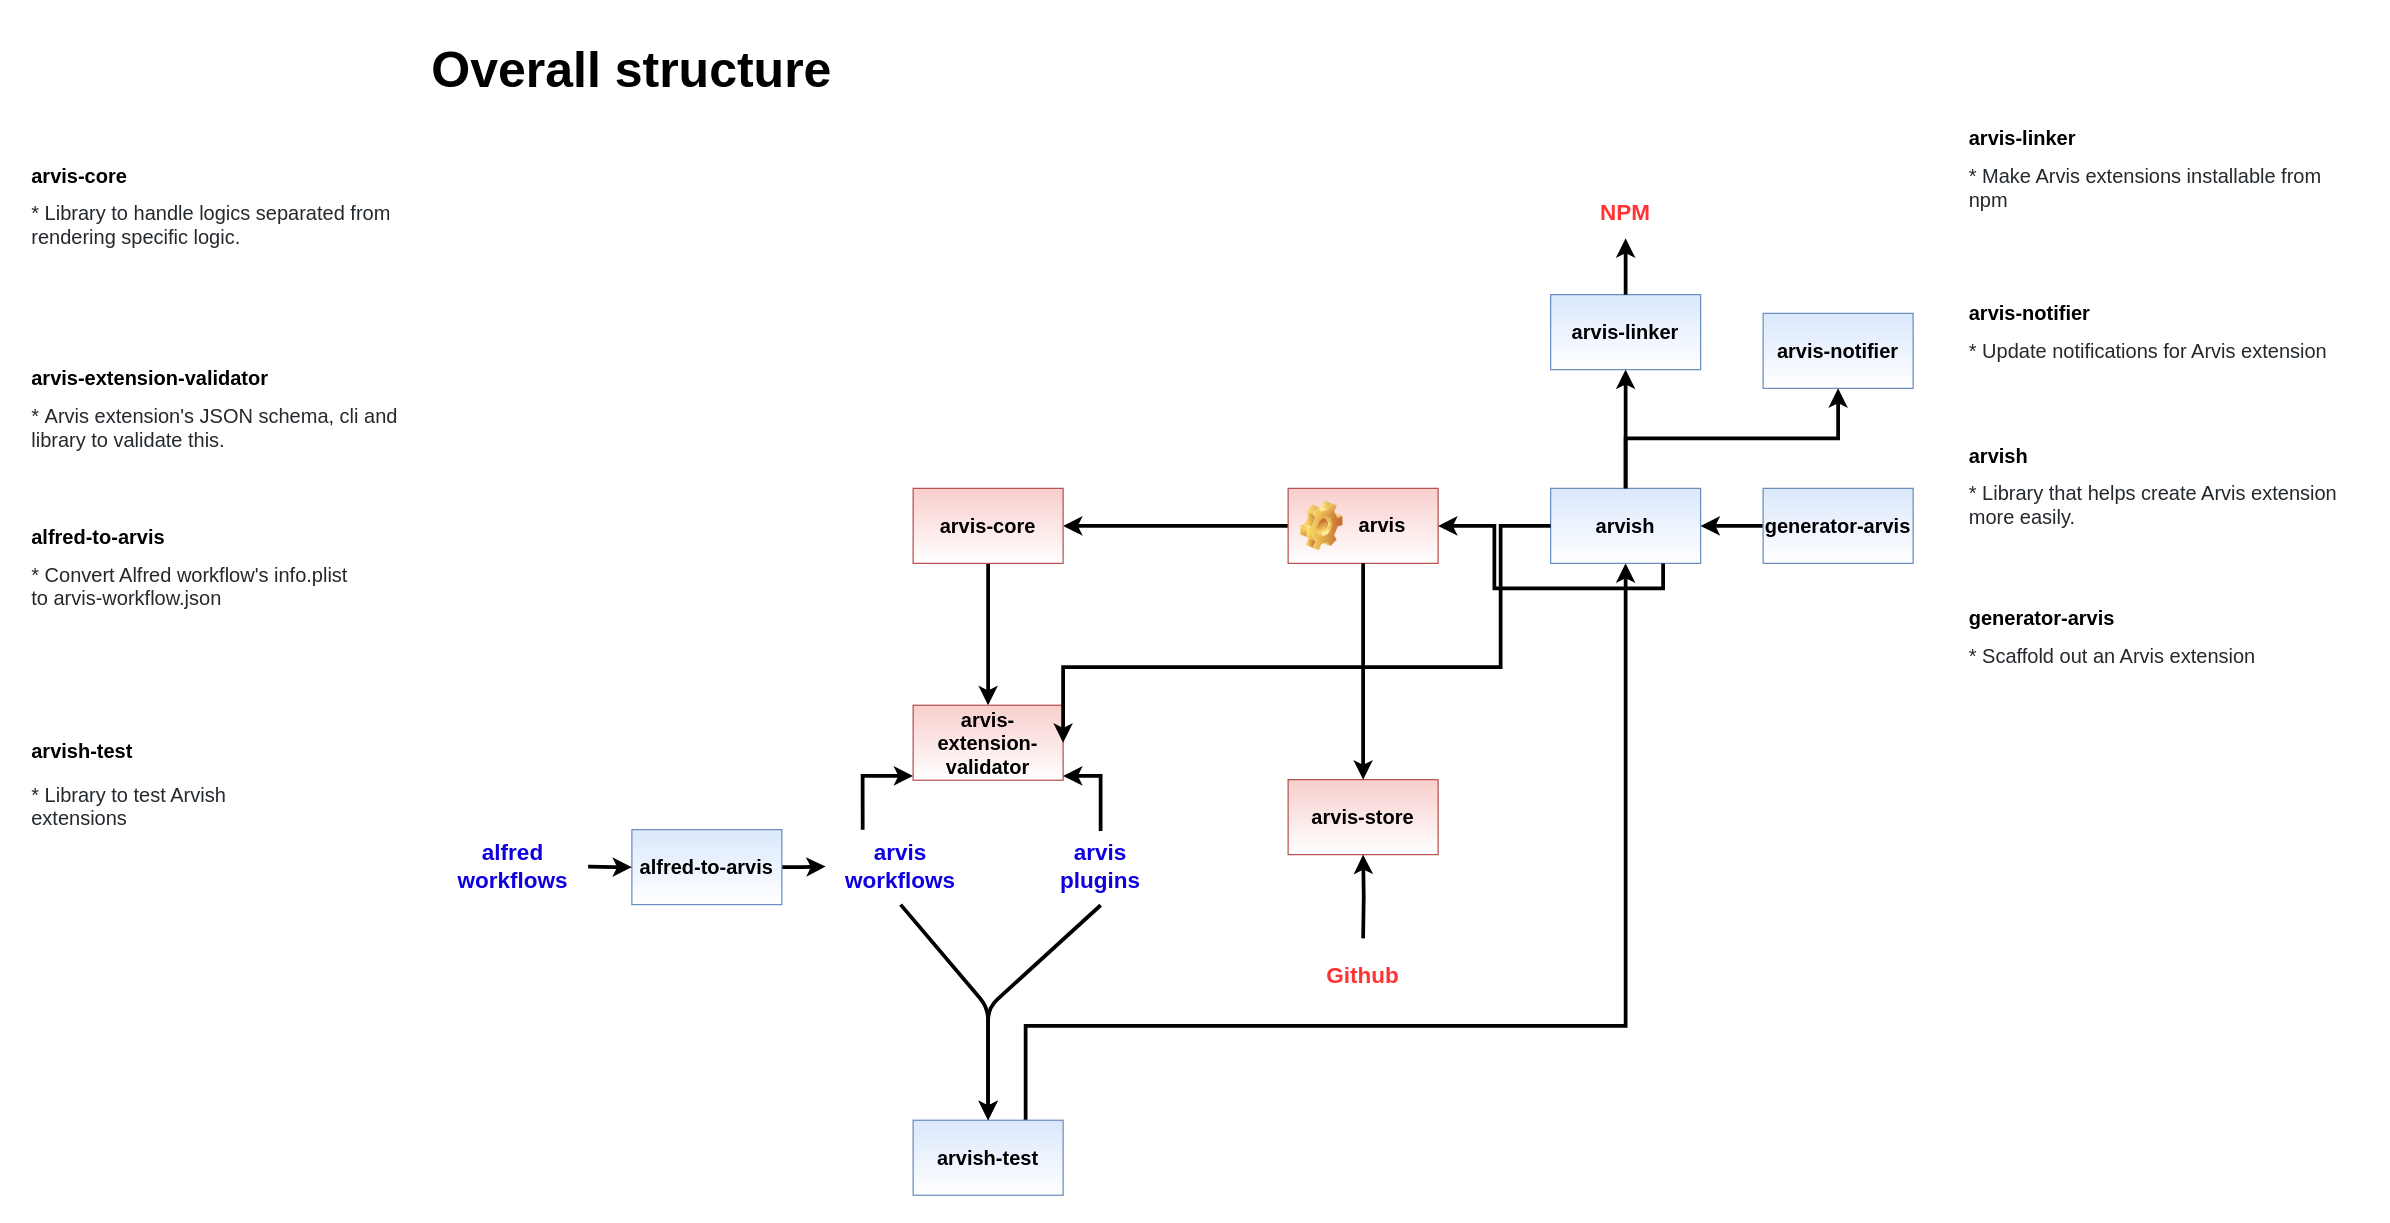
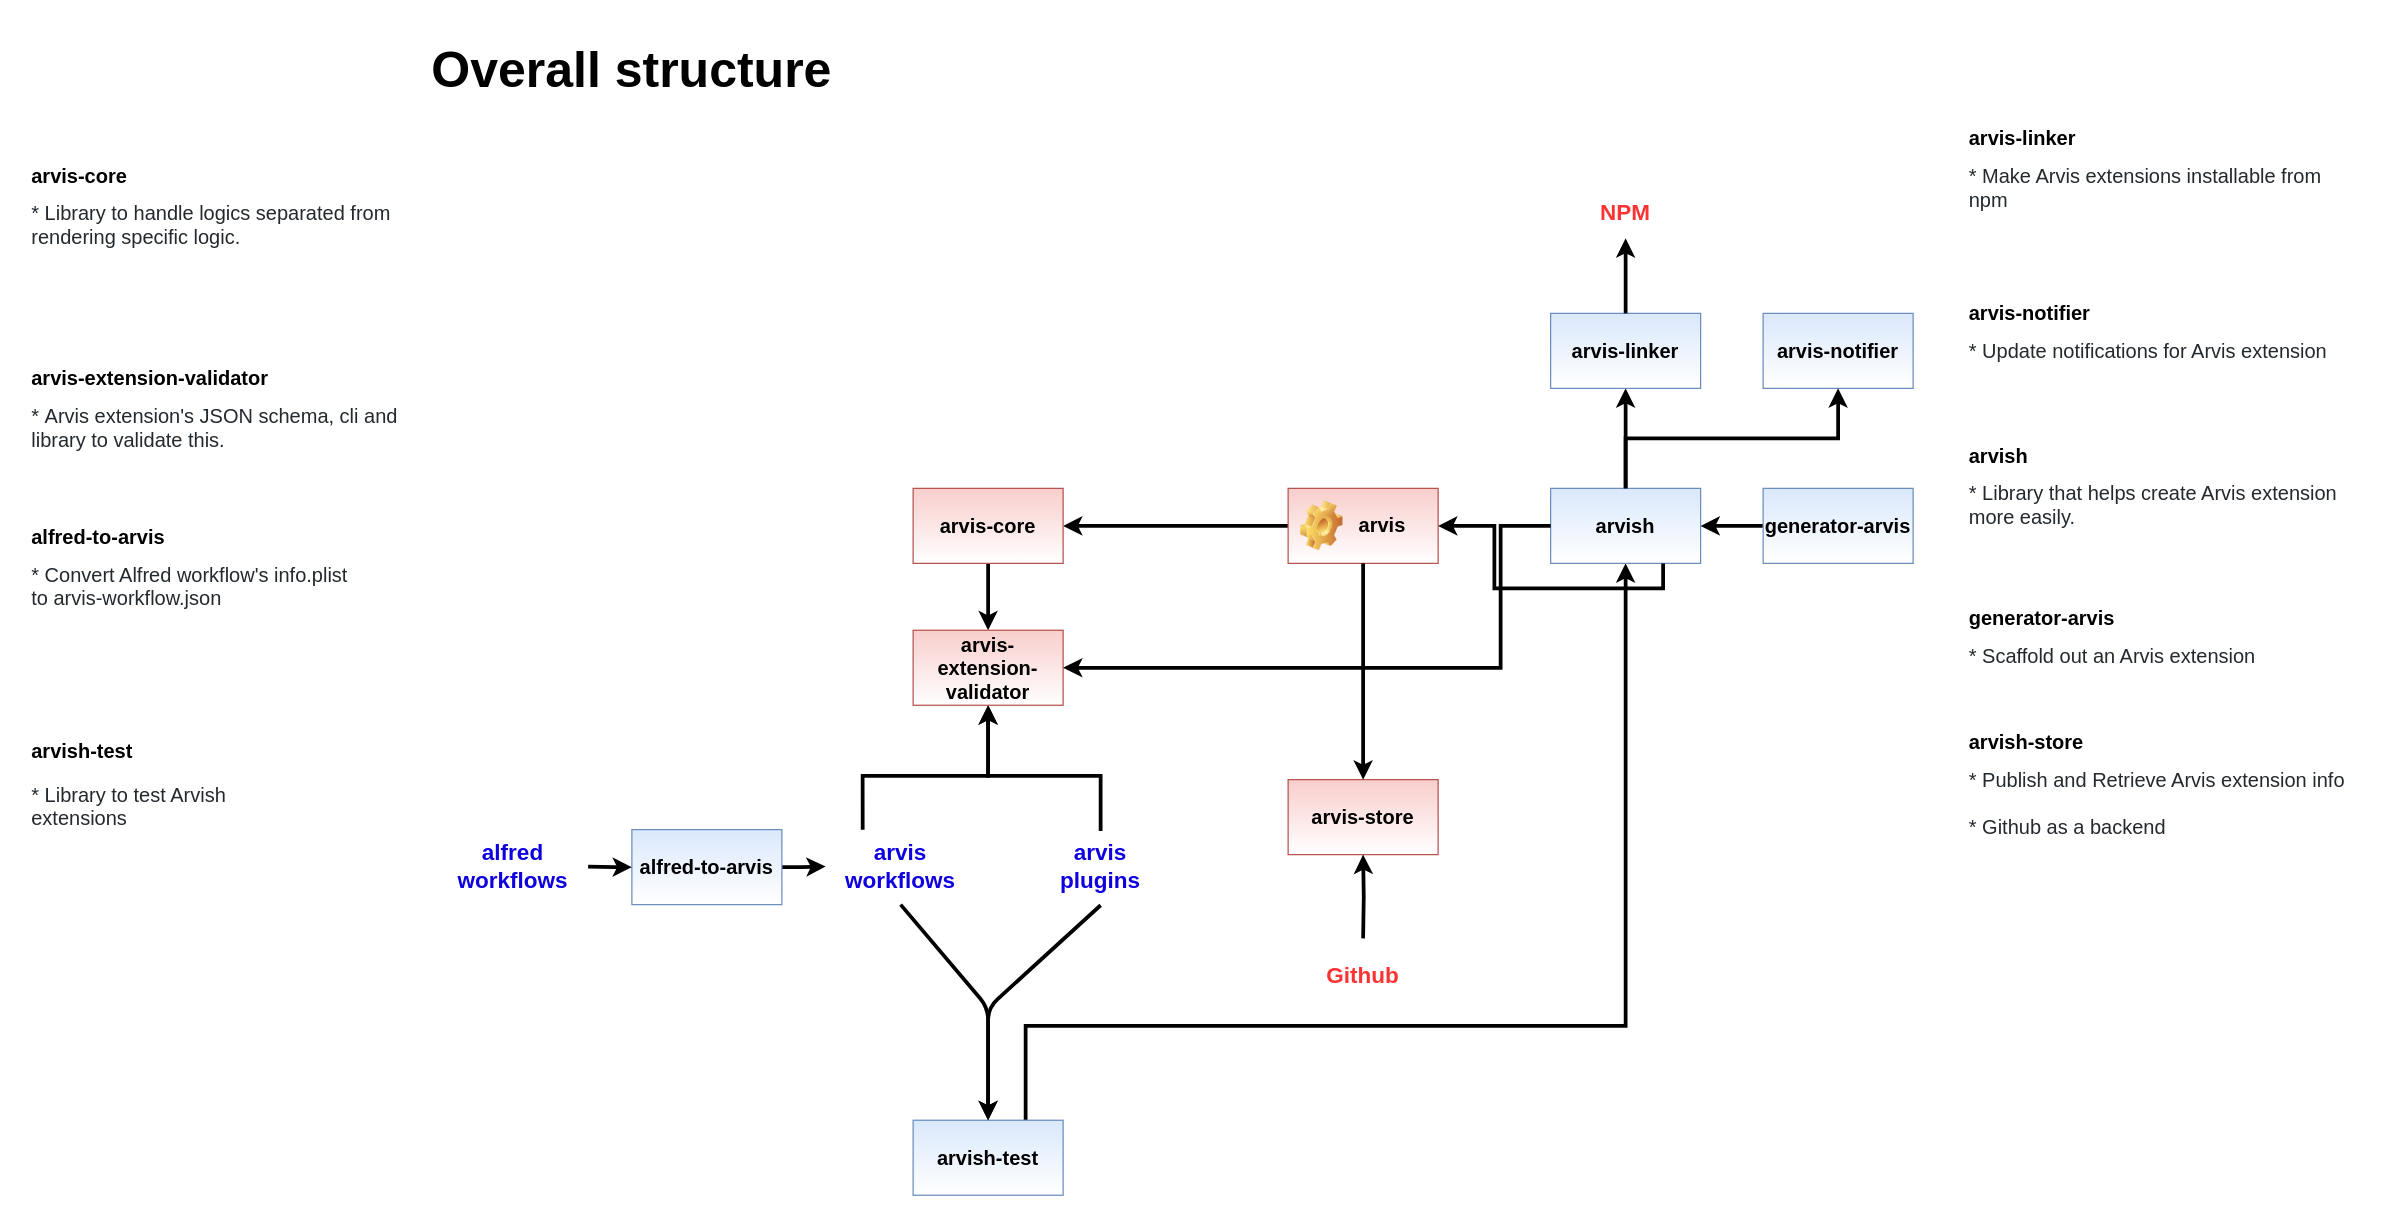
(1626, 332) -> (1626, 351)
(988, 743) -> (988, 668)
none -> (2163, 804)
